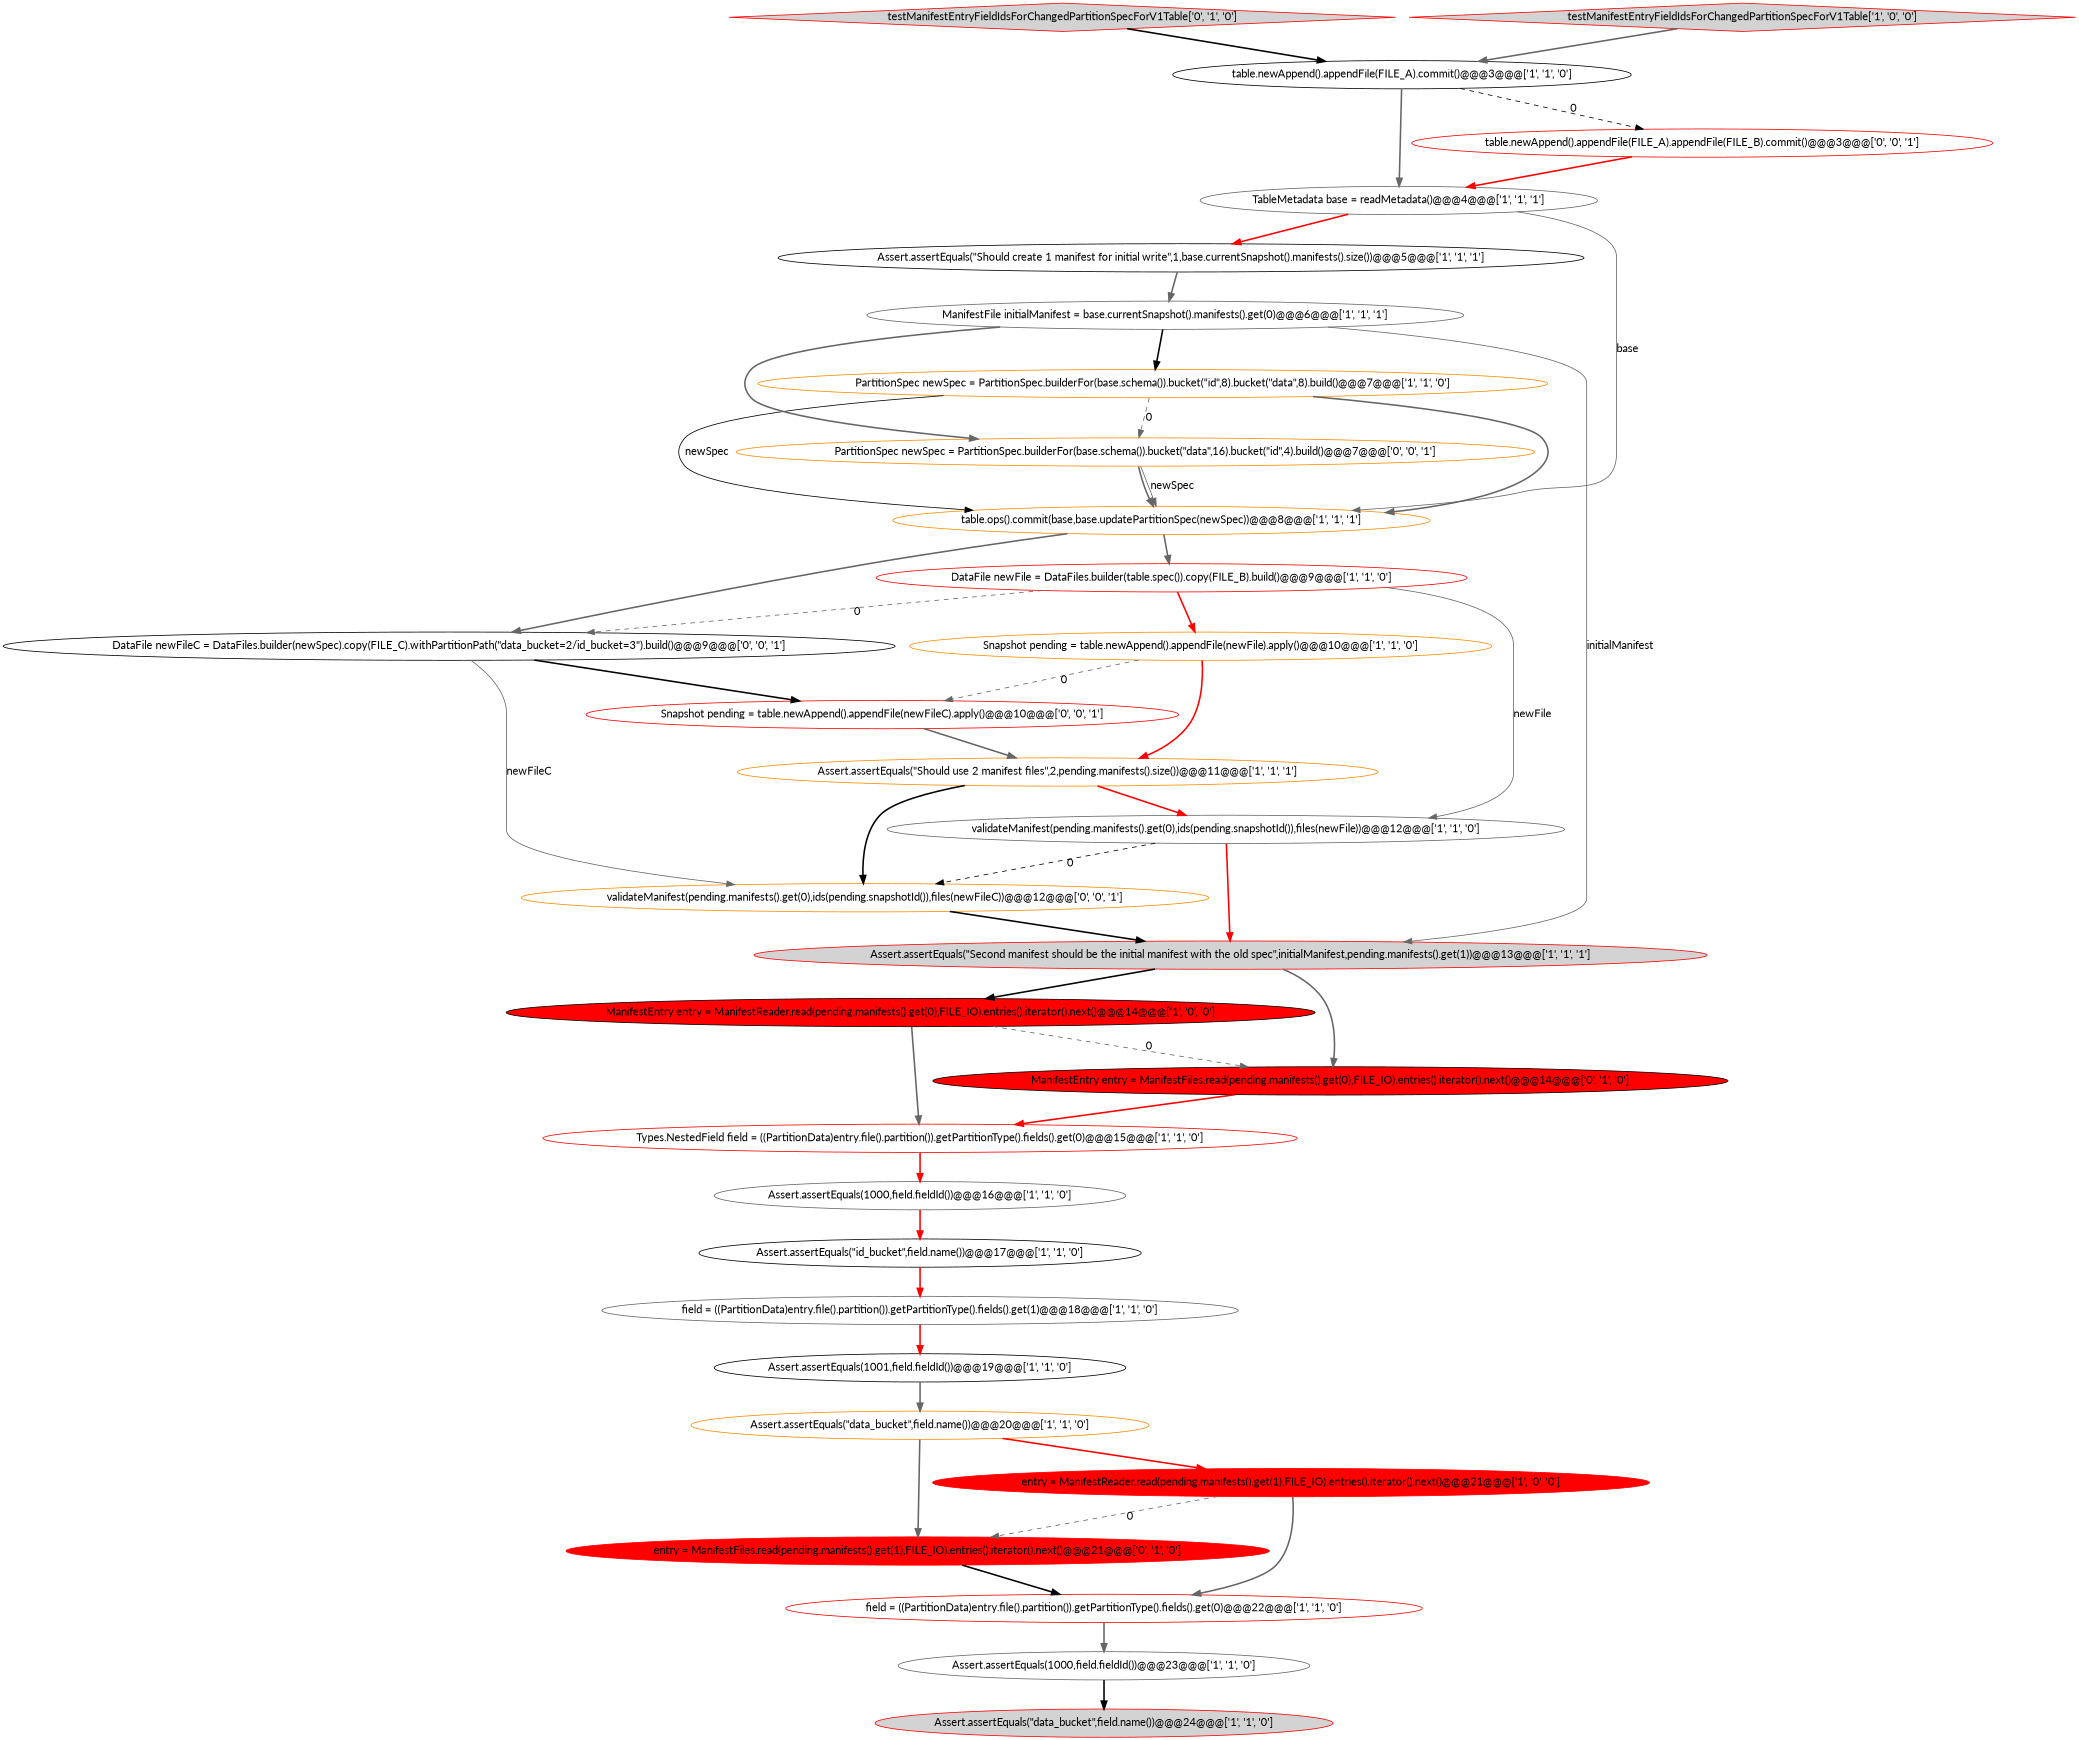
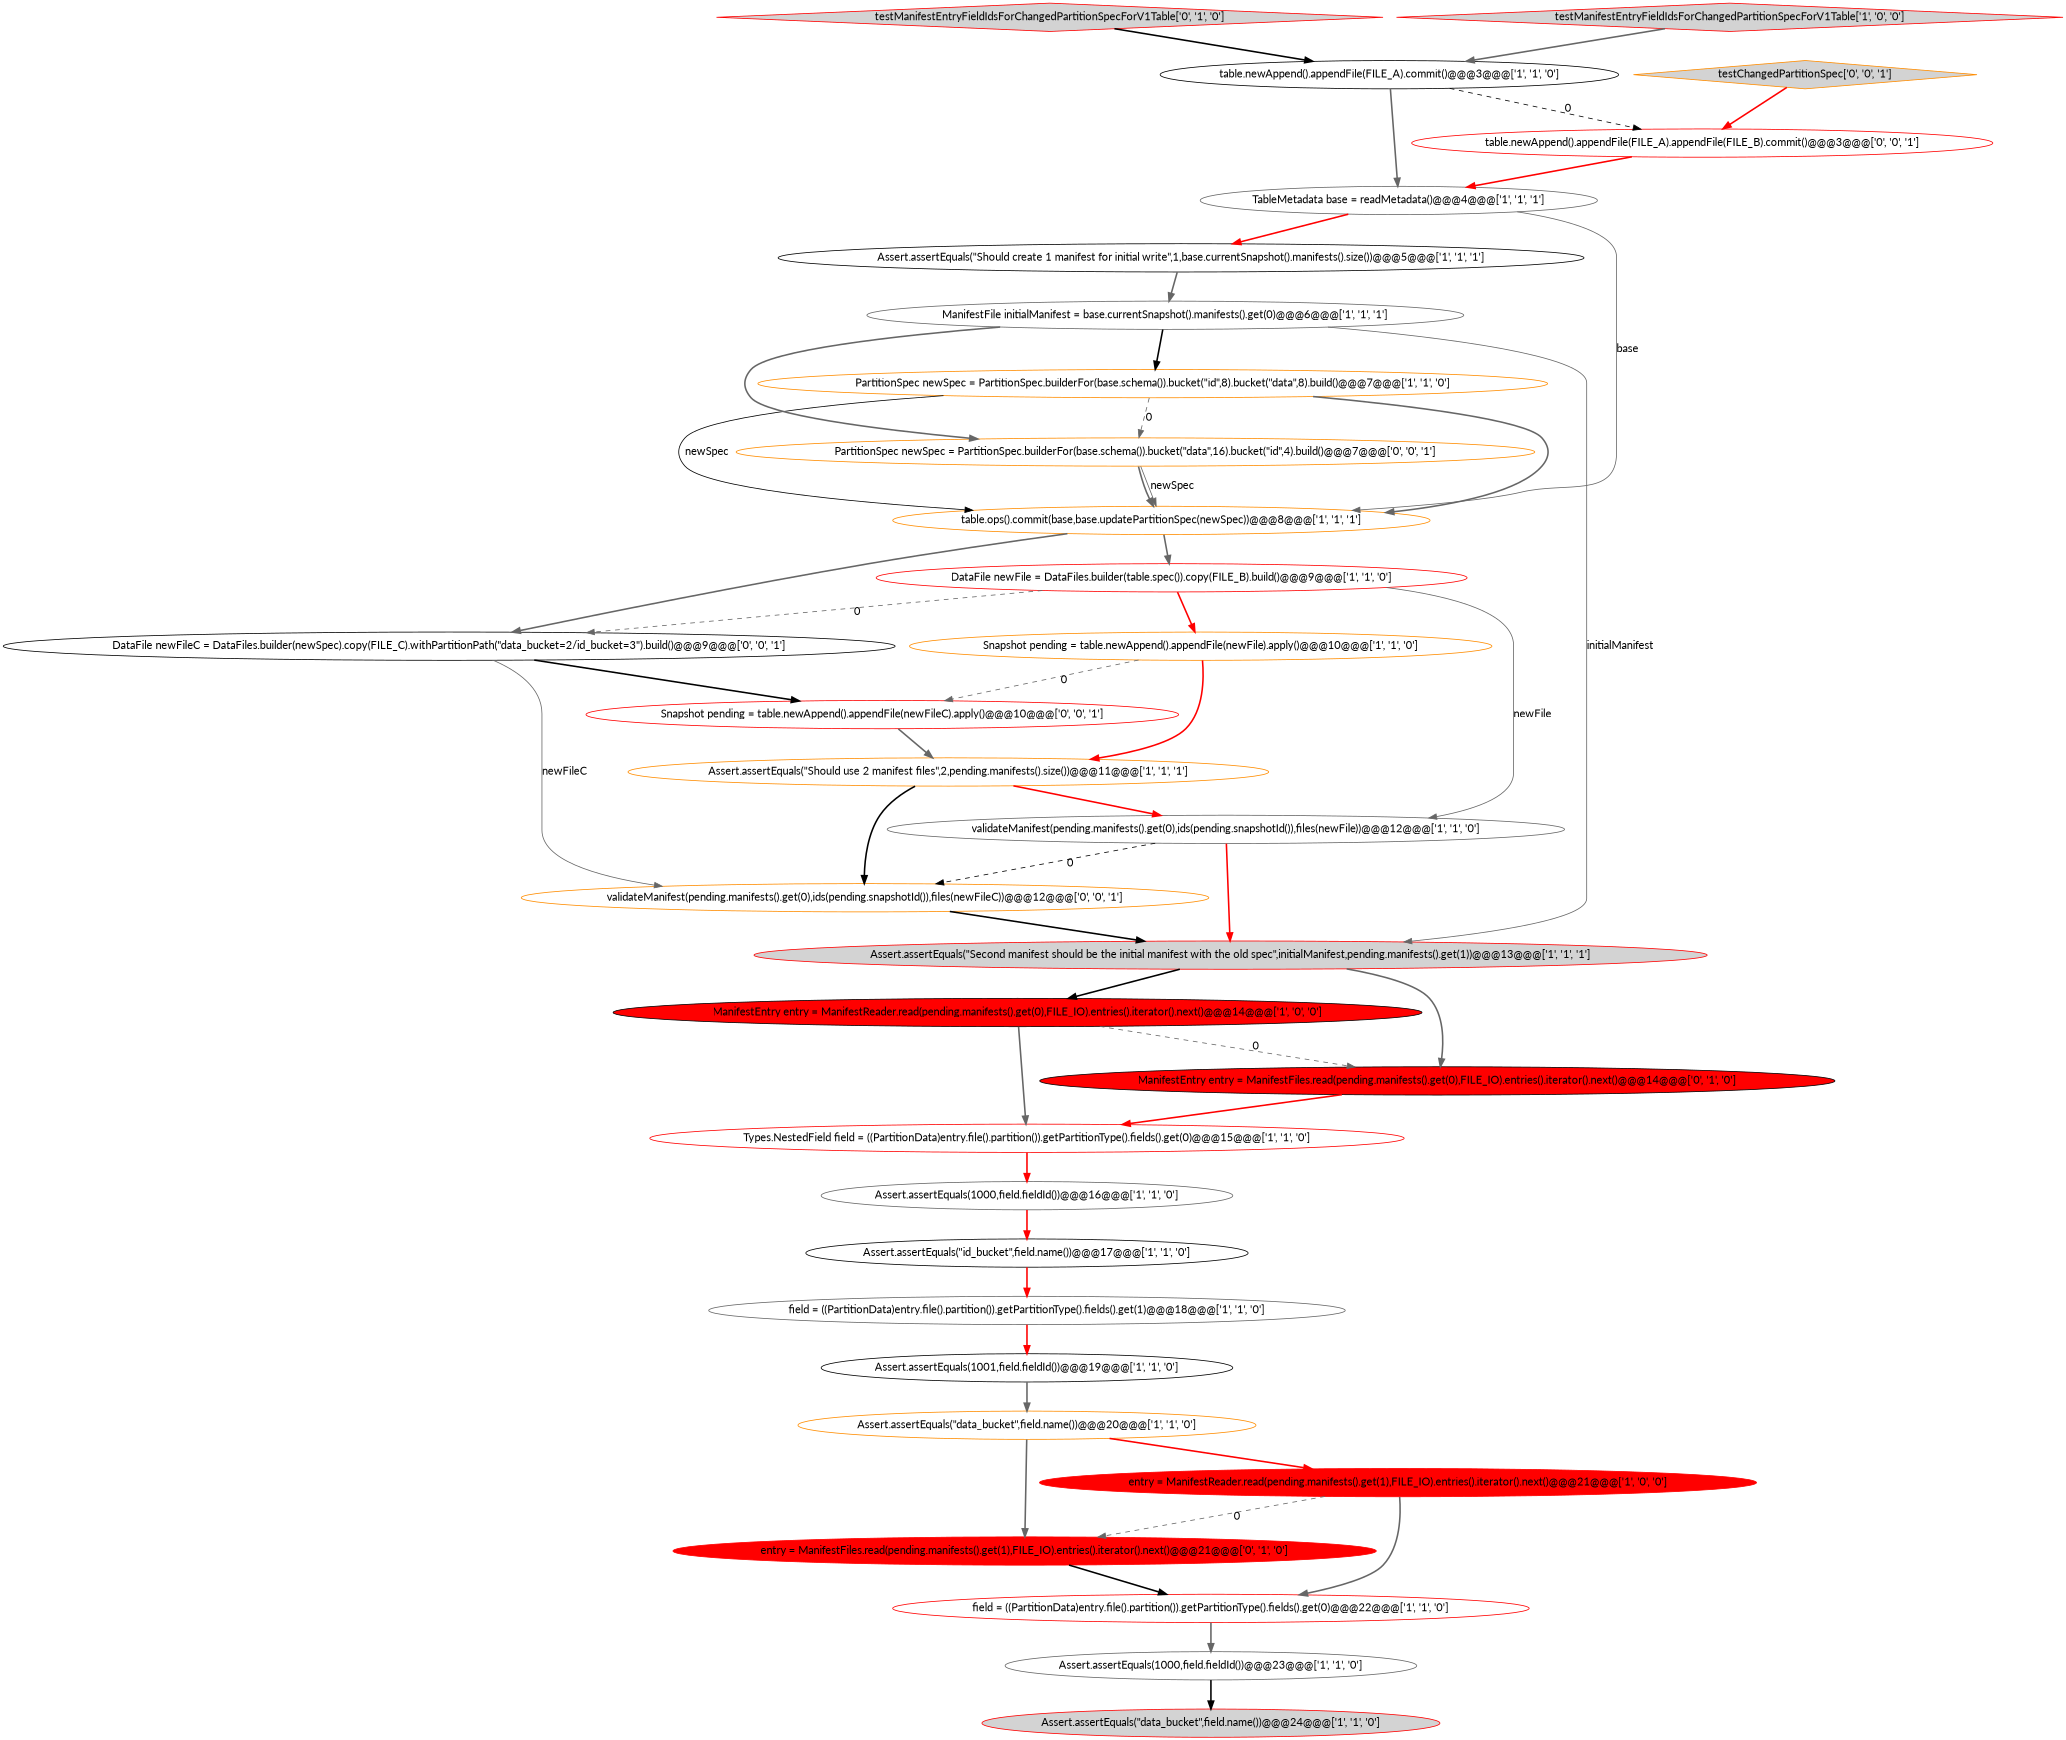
none -> (1805, 75)
